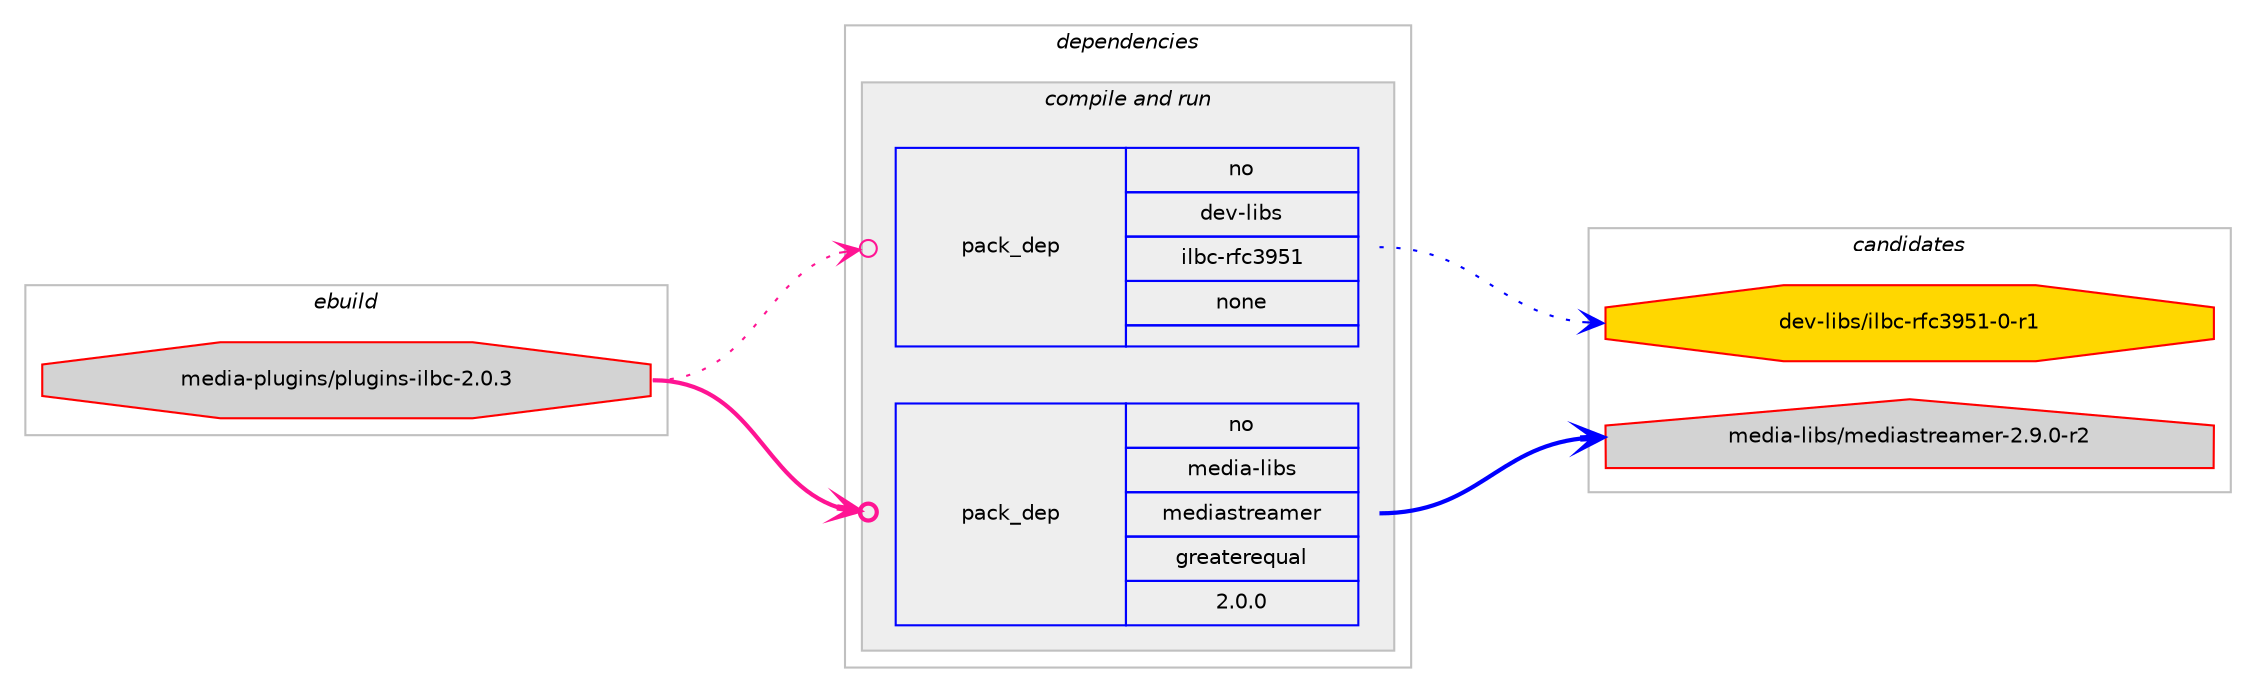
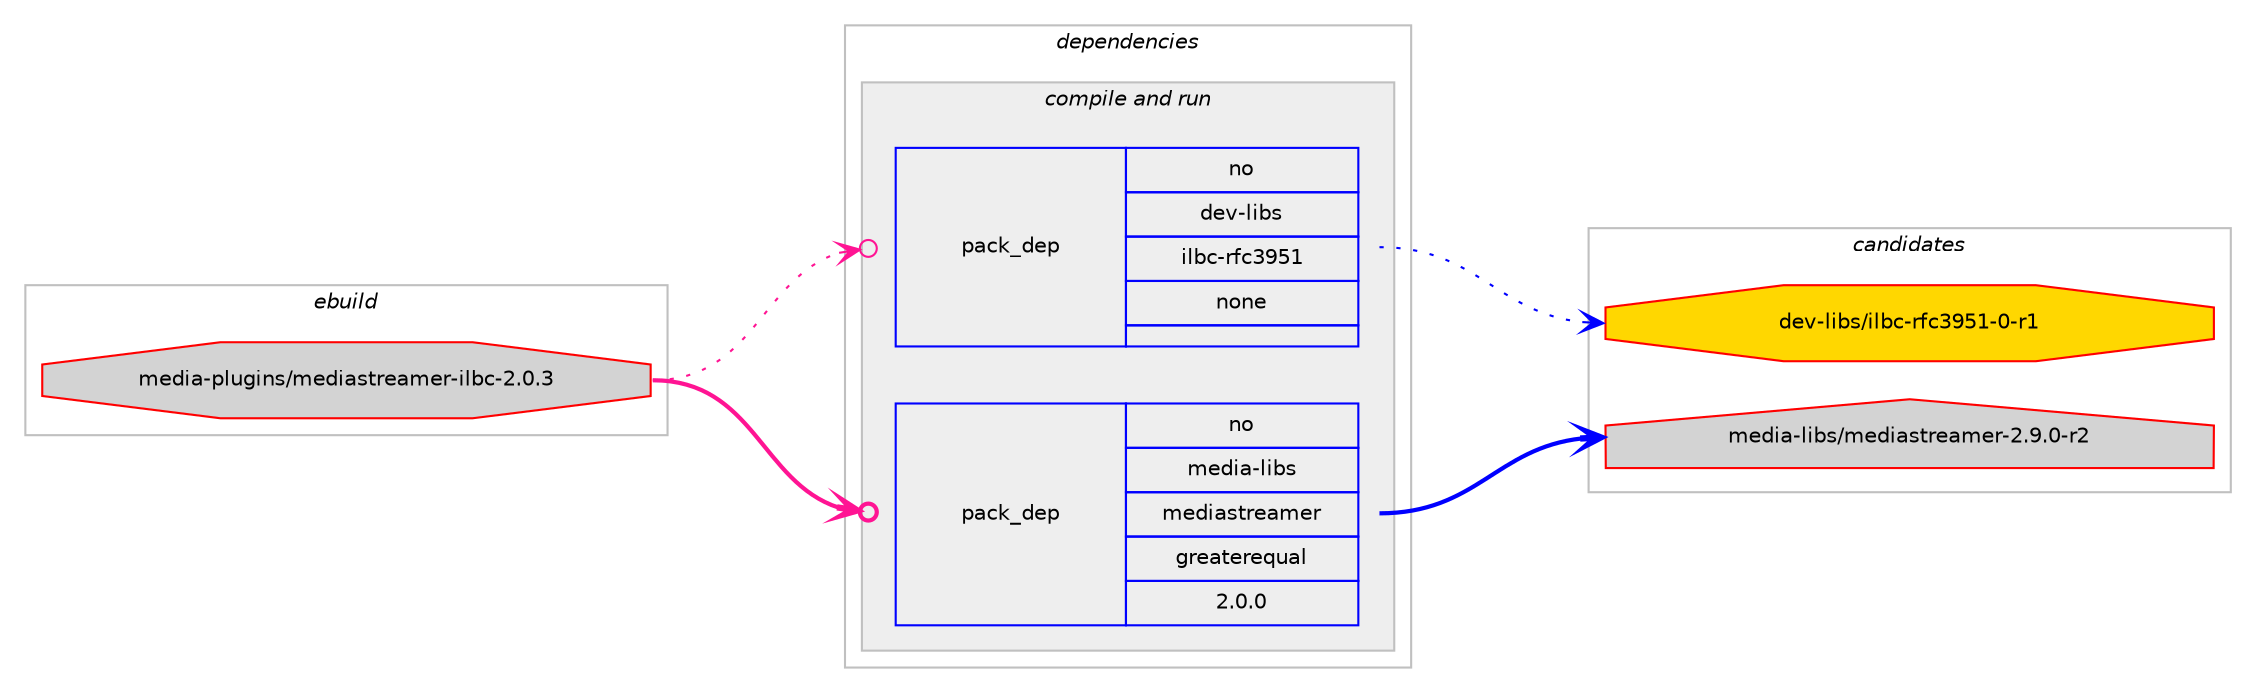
(346, 380) -> (346, 380)
